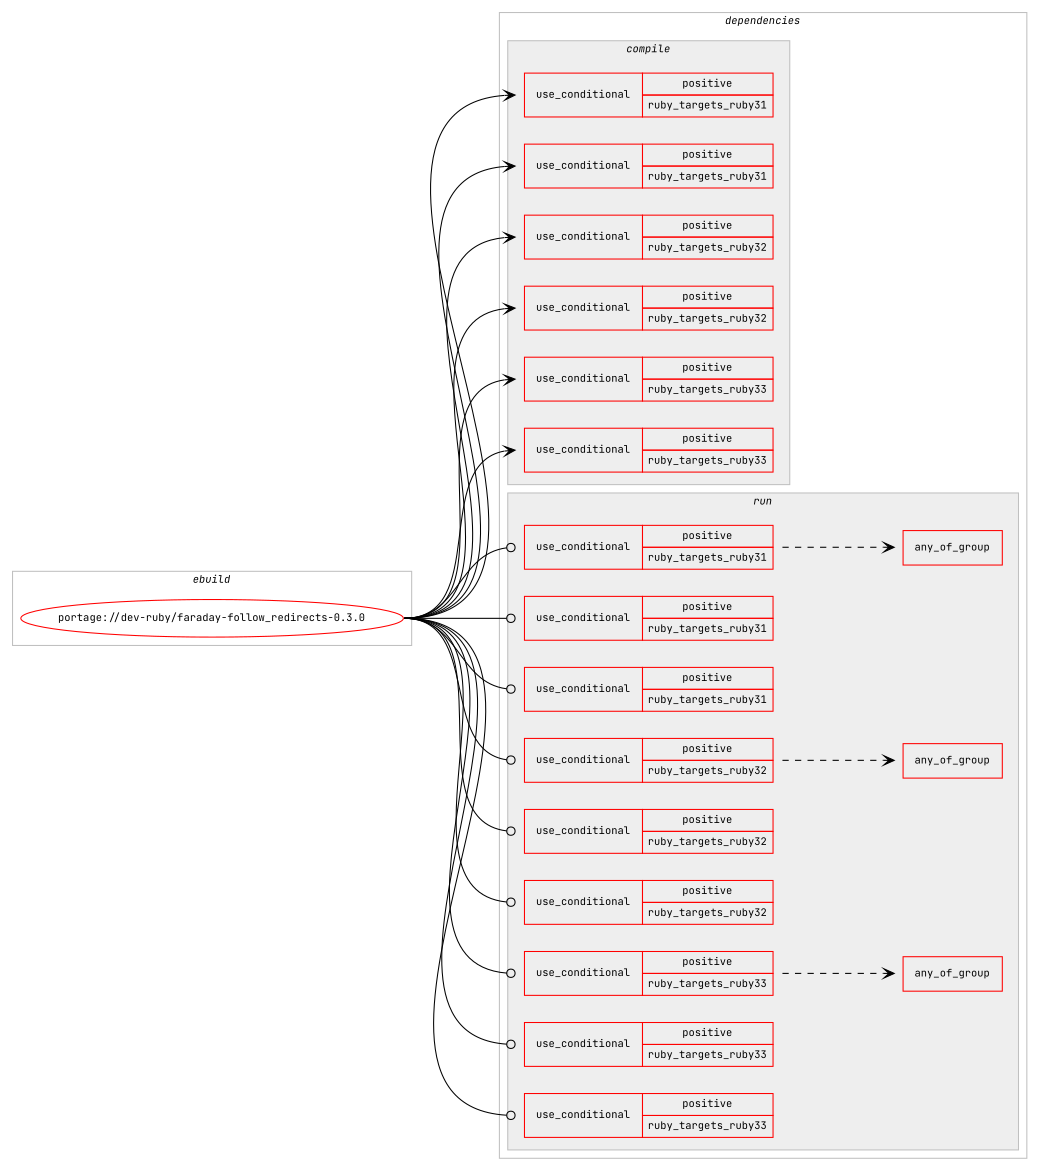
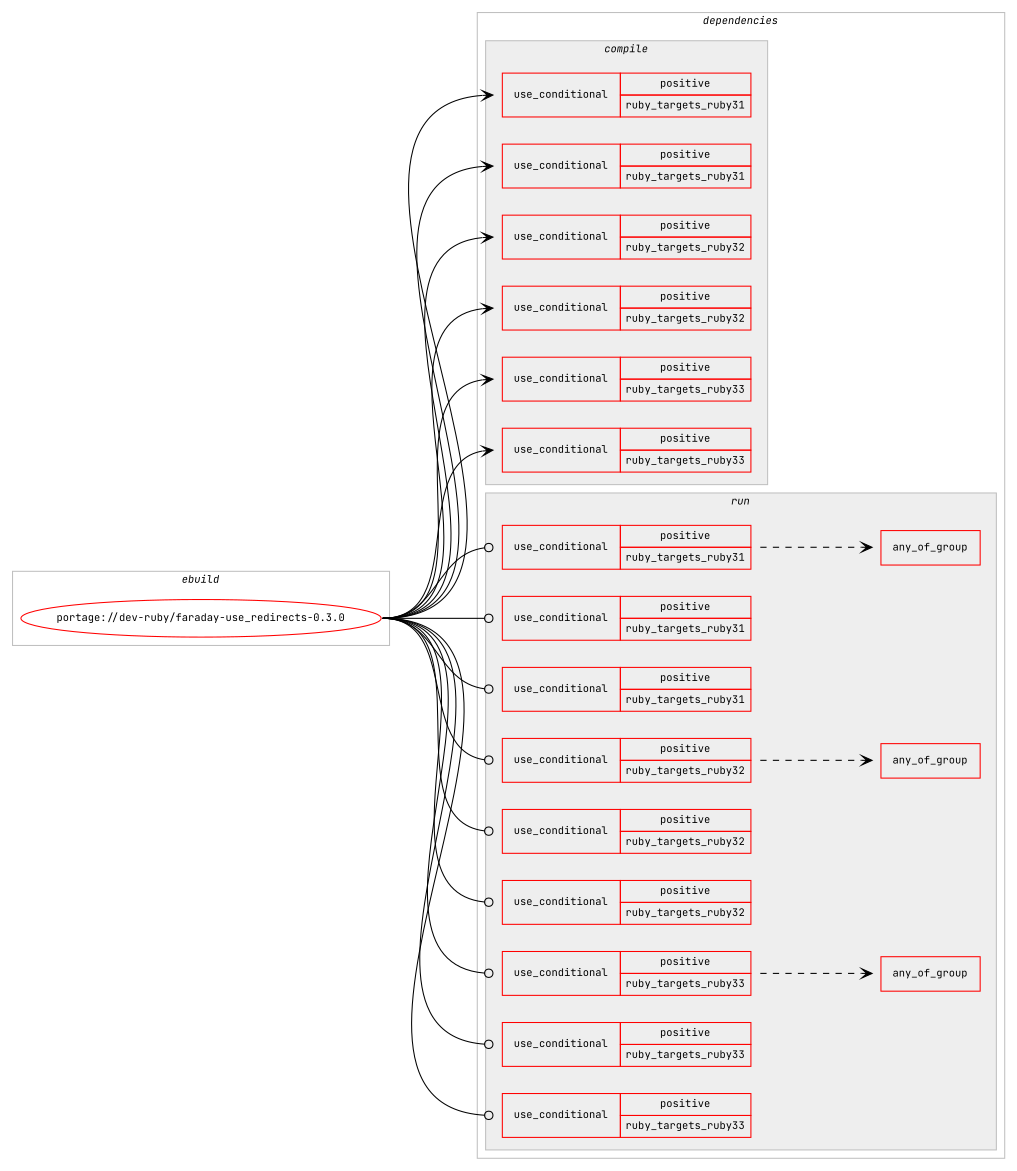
(212, 618) -> (201, 618)
